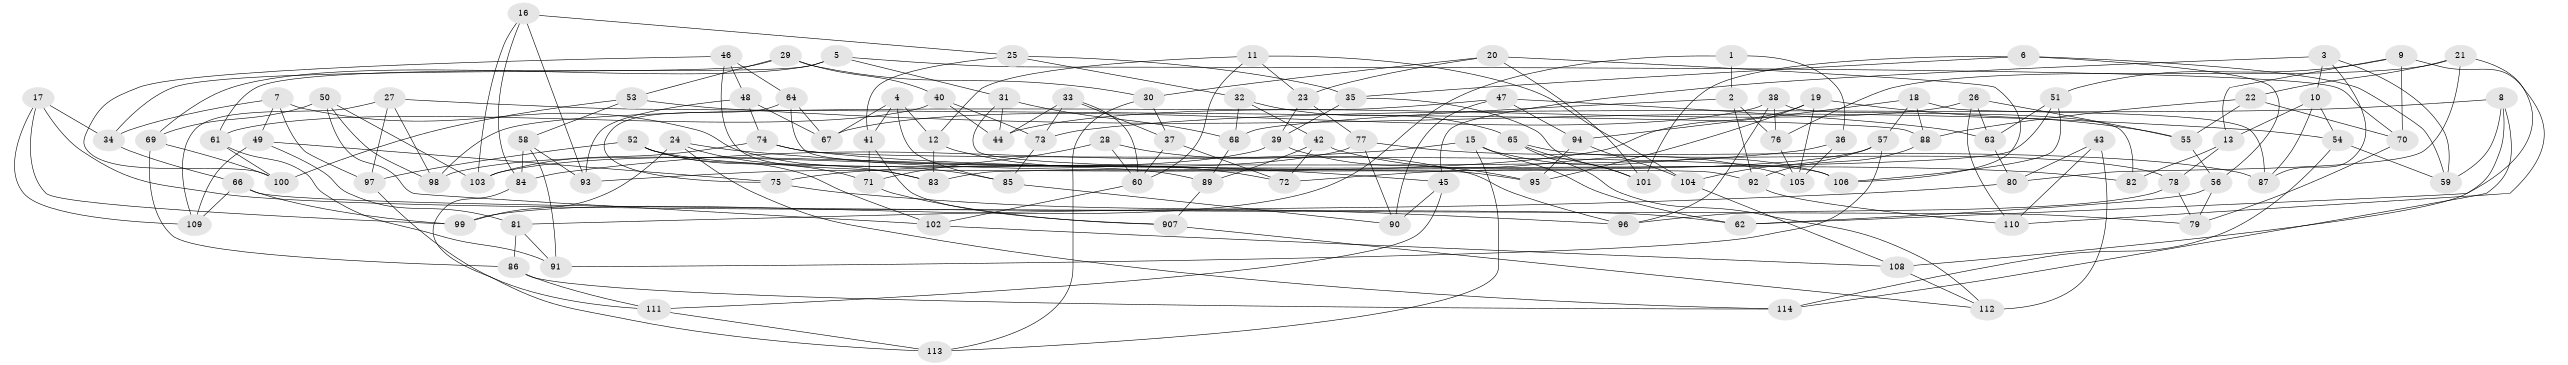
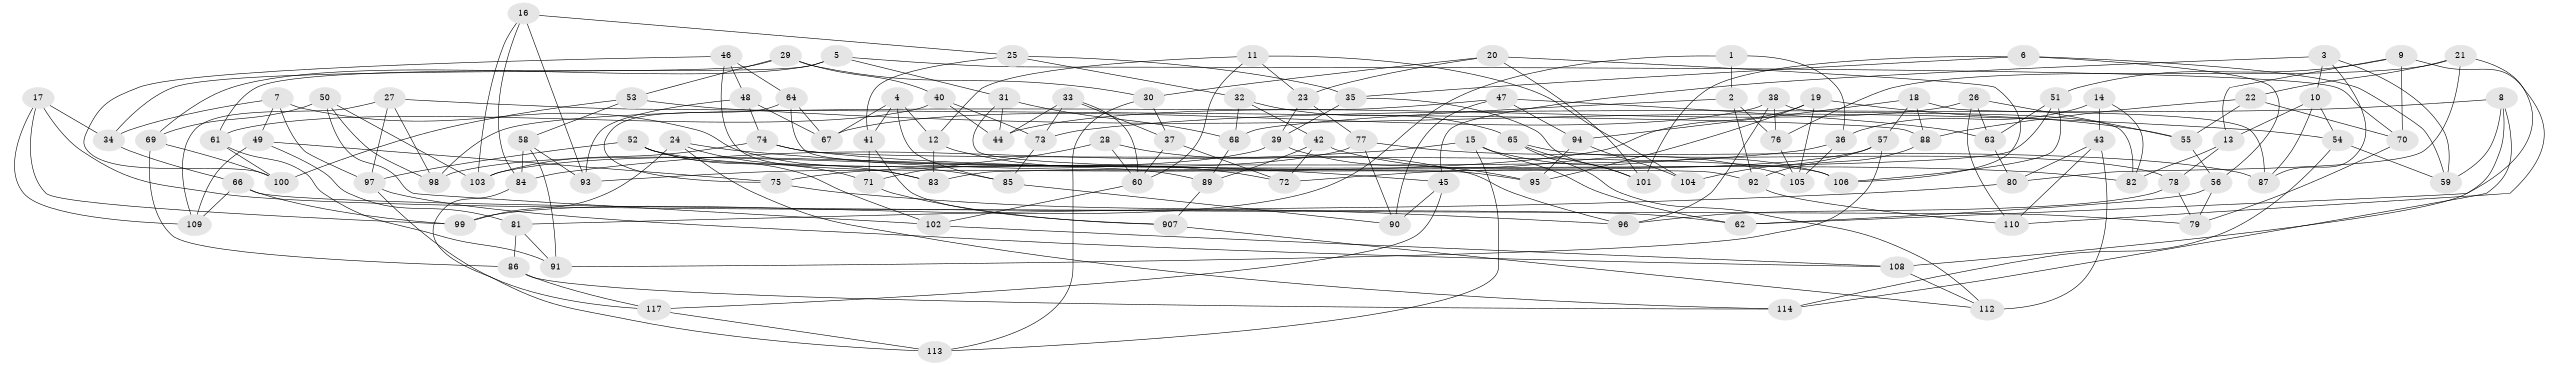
none -> (2099, 98)
(1811, 232) -> (1130, 246)
(654, 310) -> (654, 310)
